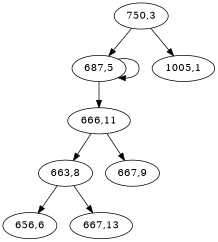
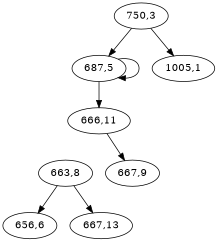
(84, 144) -> none
